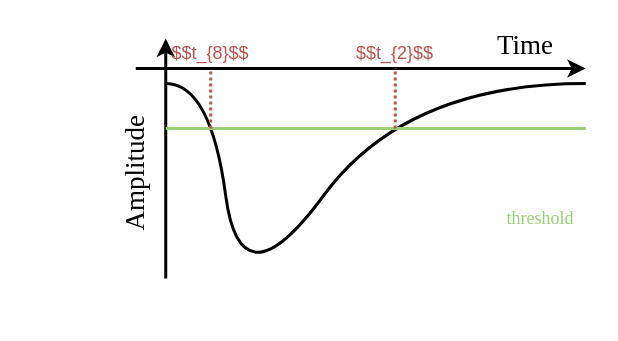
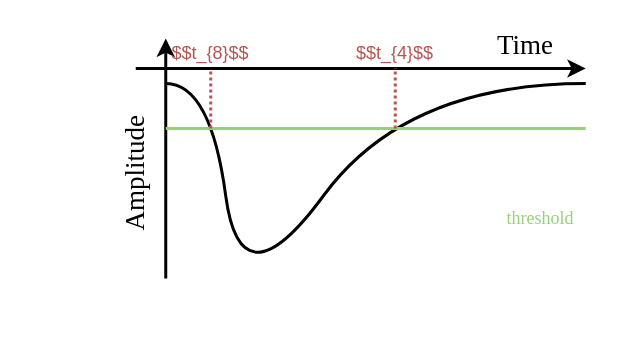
(395, 53) -> (395, 53)
